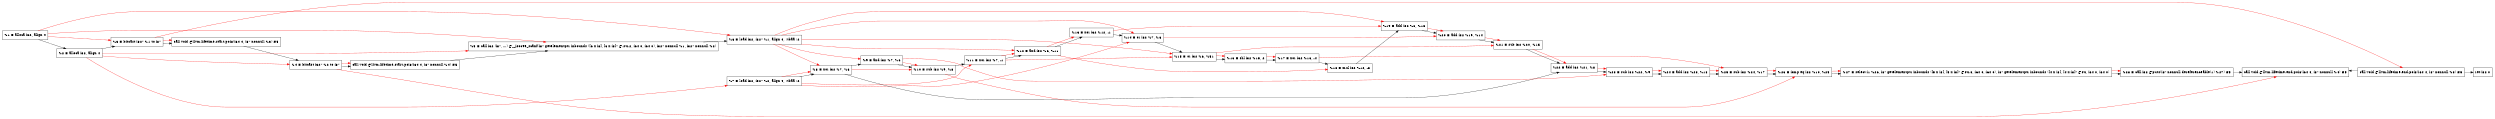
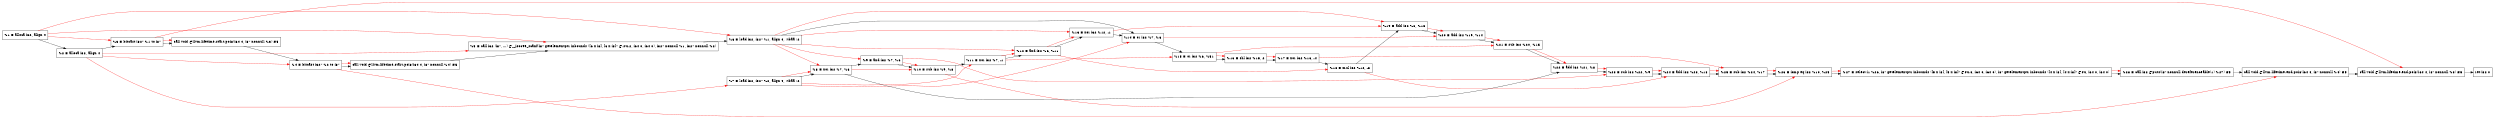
(957, 21) -> (957, 21)
(986, 40) -> (934, 30)
(2355, 71) -> (2352, 74)
none -> (1514, 88)
